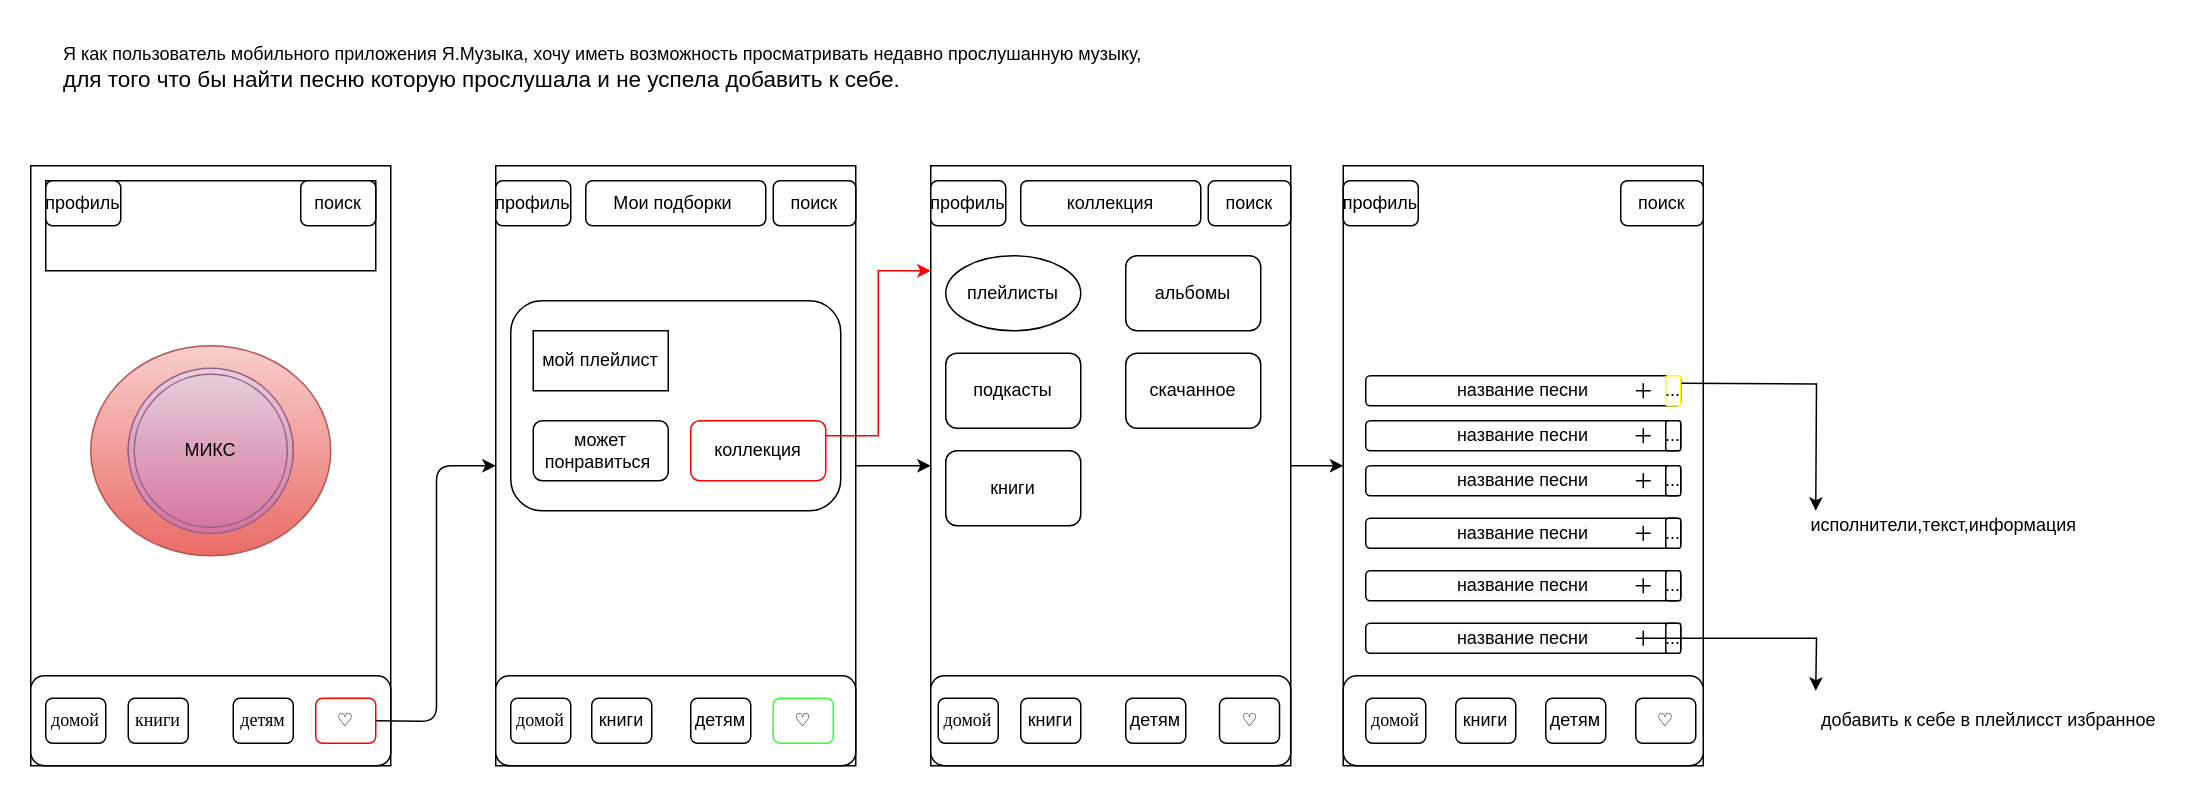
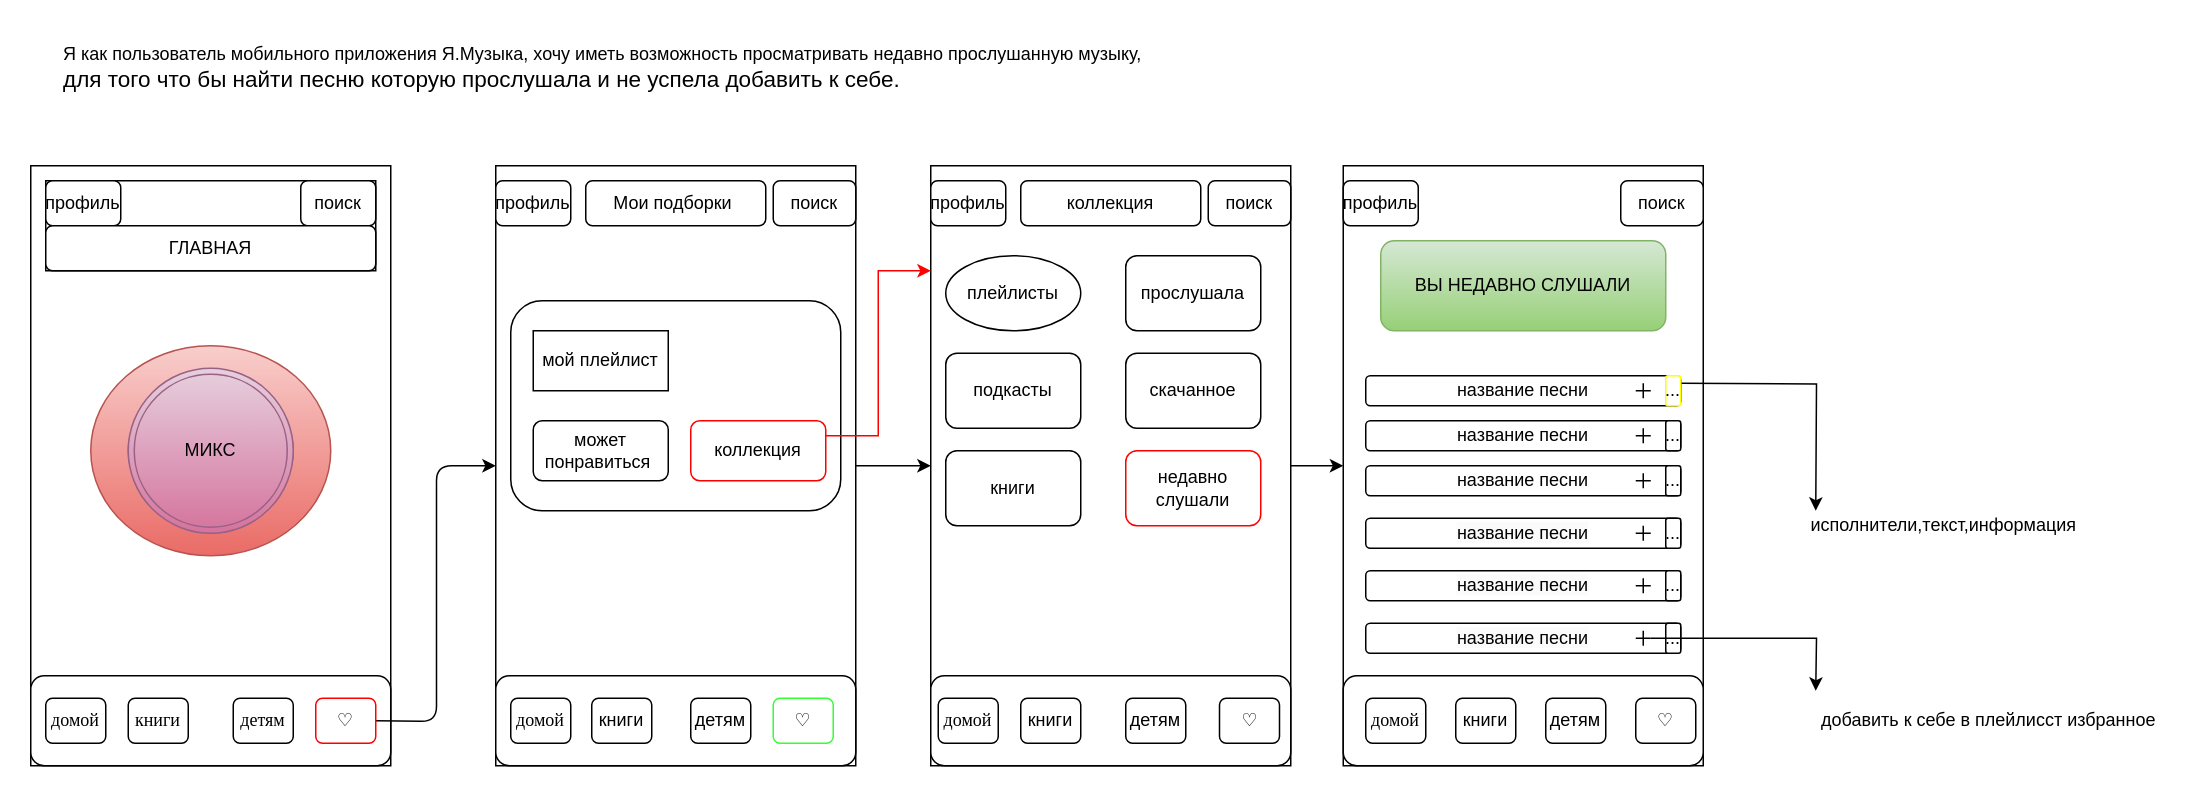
none -> (211, 248)
none -> (1523, 286)
(1193, 293) -> (1193, 293)
none -> (1193, 488)
